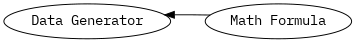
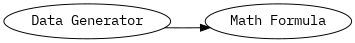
(192, 15) -> (183, 28)
